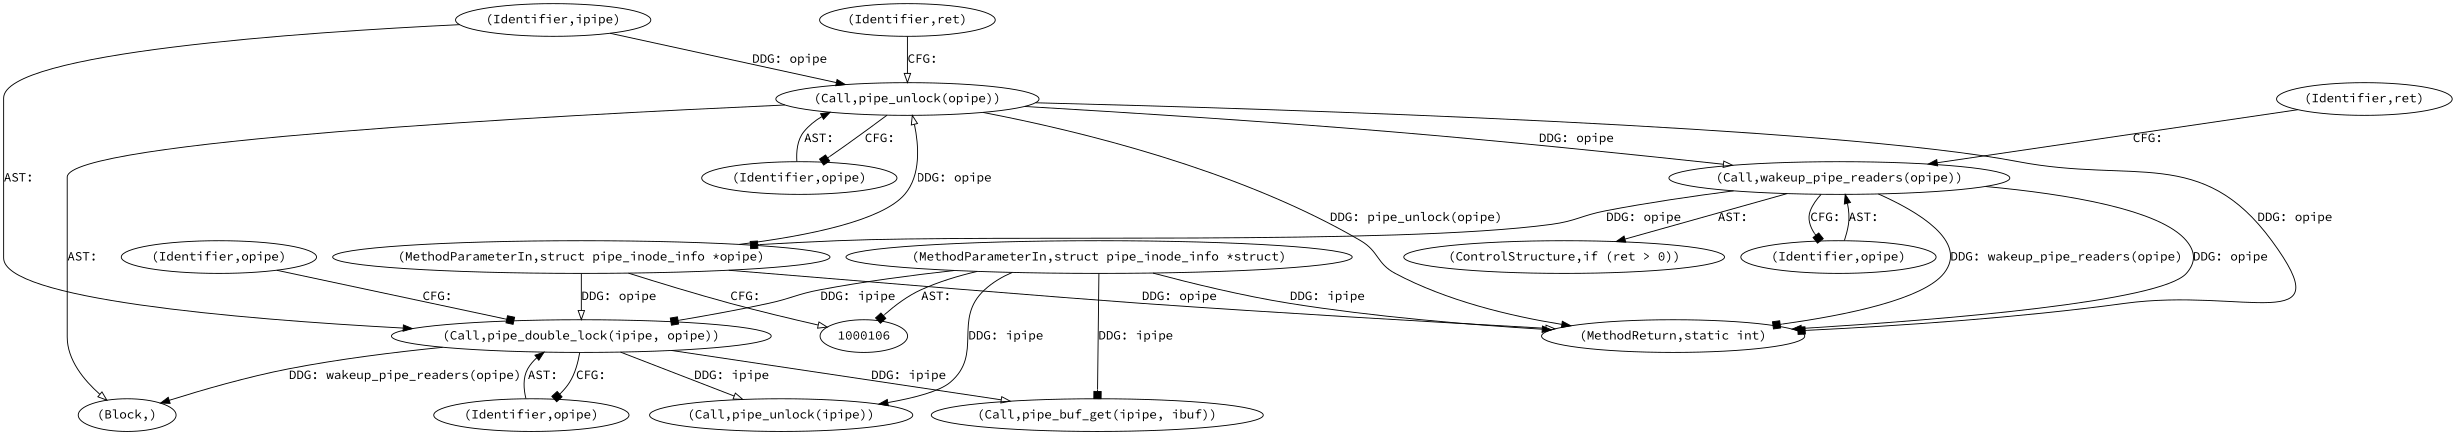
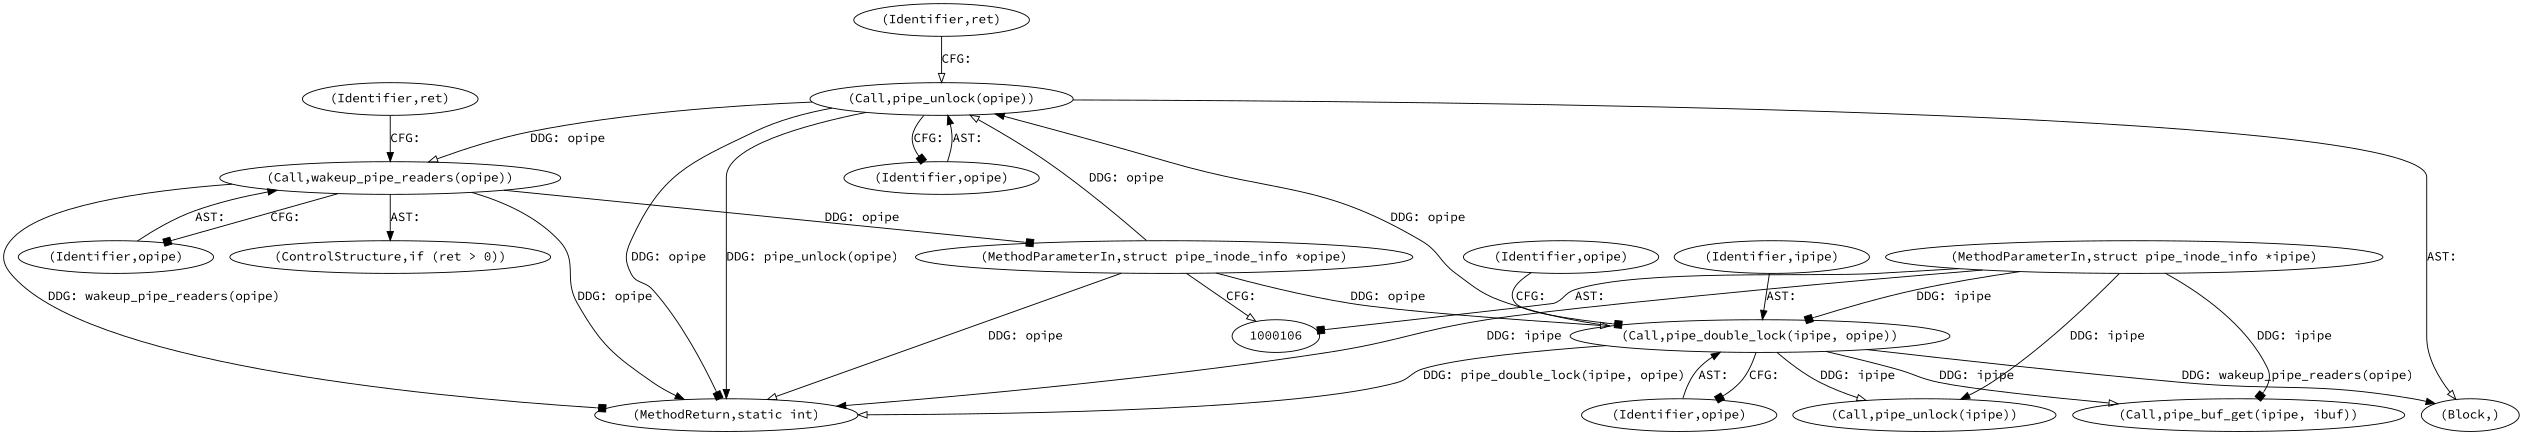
(723, 58) -> (1319, 196)
(1099, 257) -> (2134, 257)
none -> (1240, 403)
